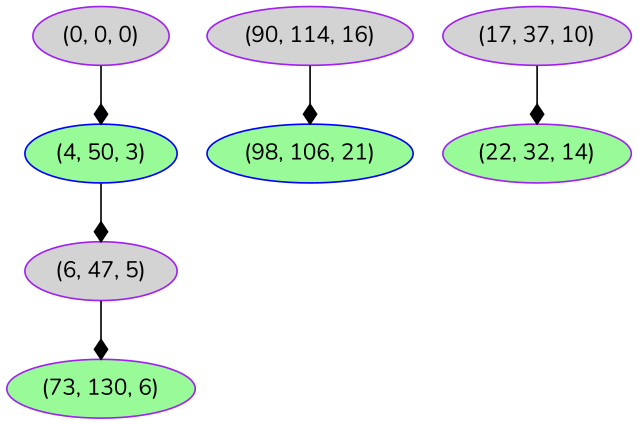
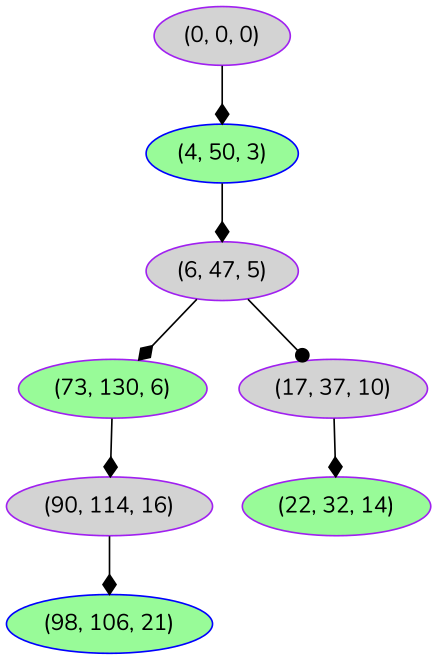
none -> (273, 325)
none -> (111, 438)
